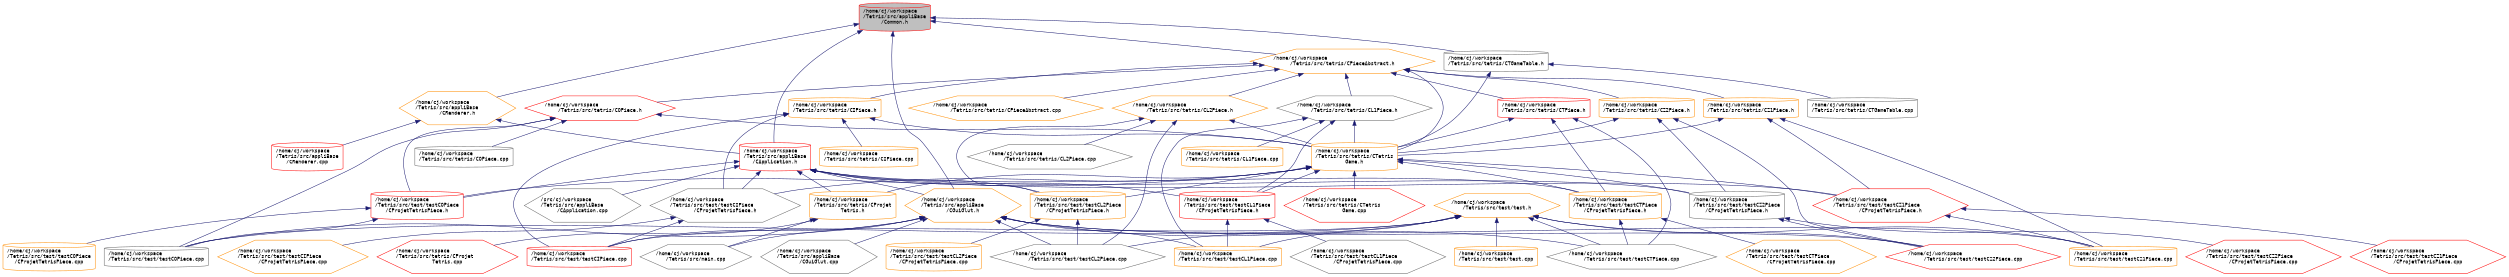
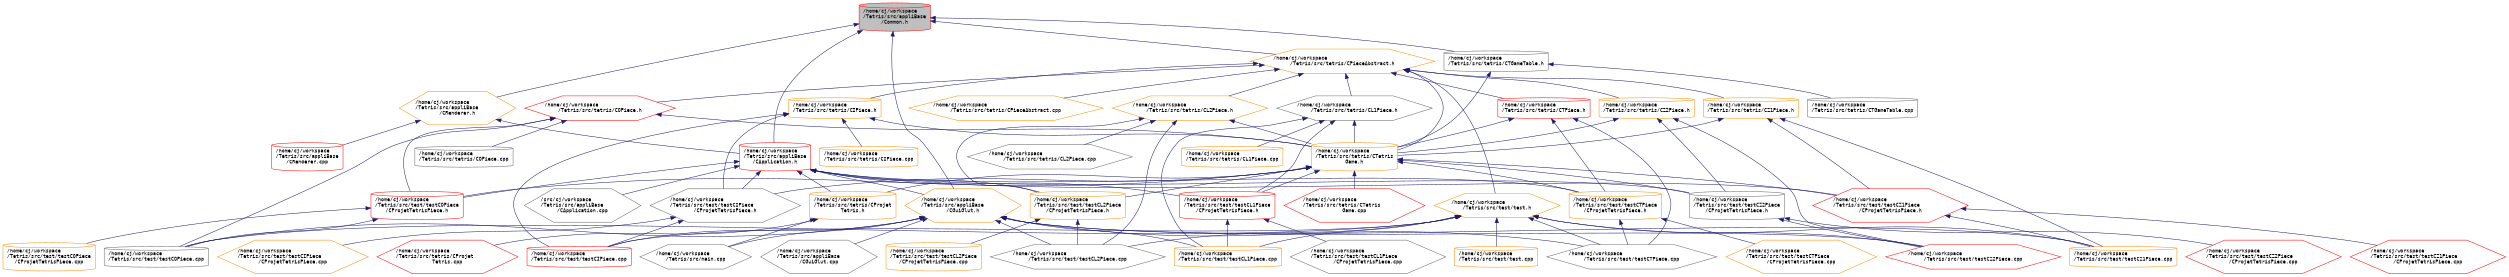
none -> (1469, 119)
